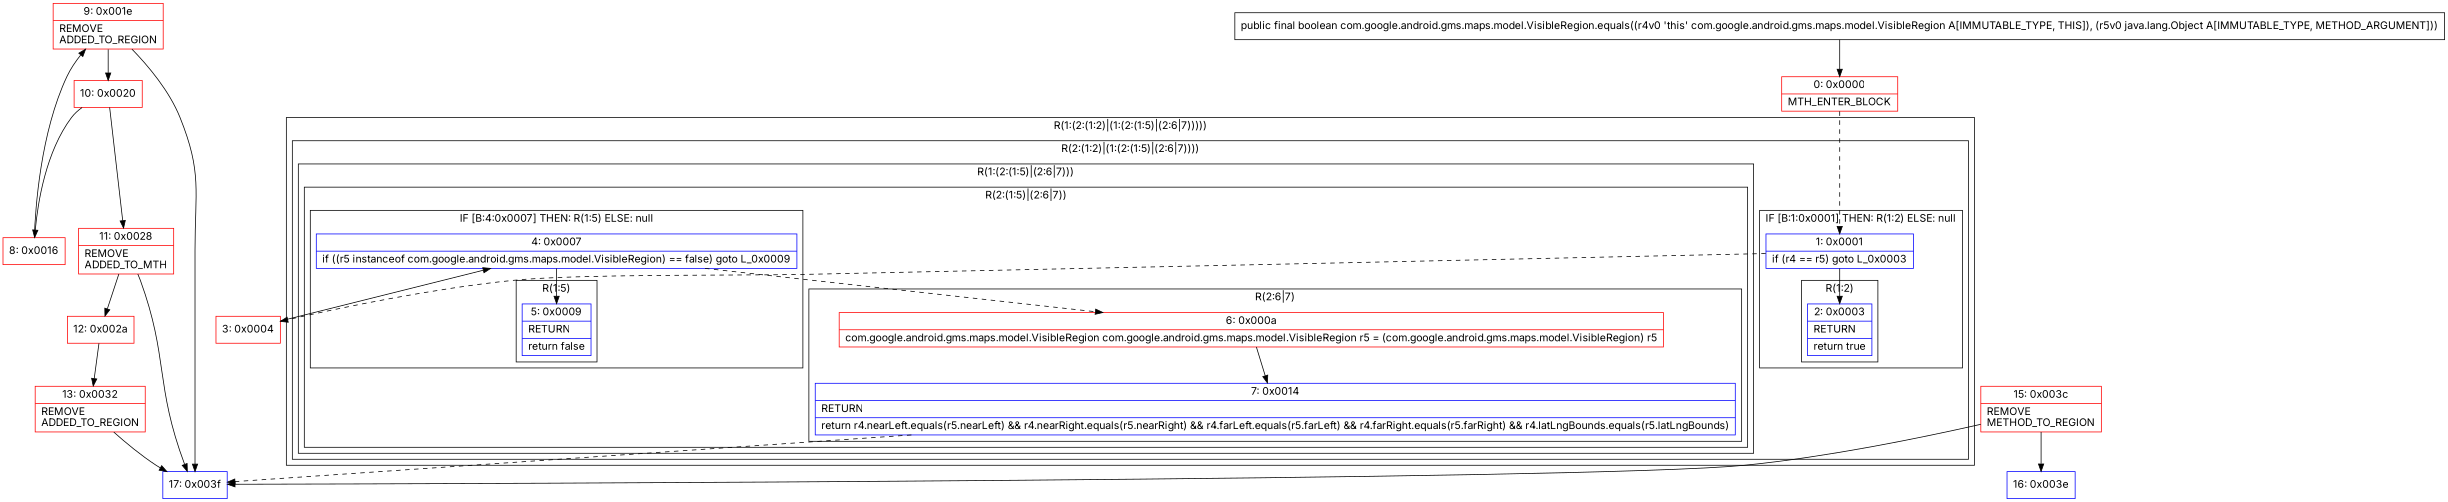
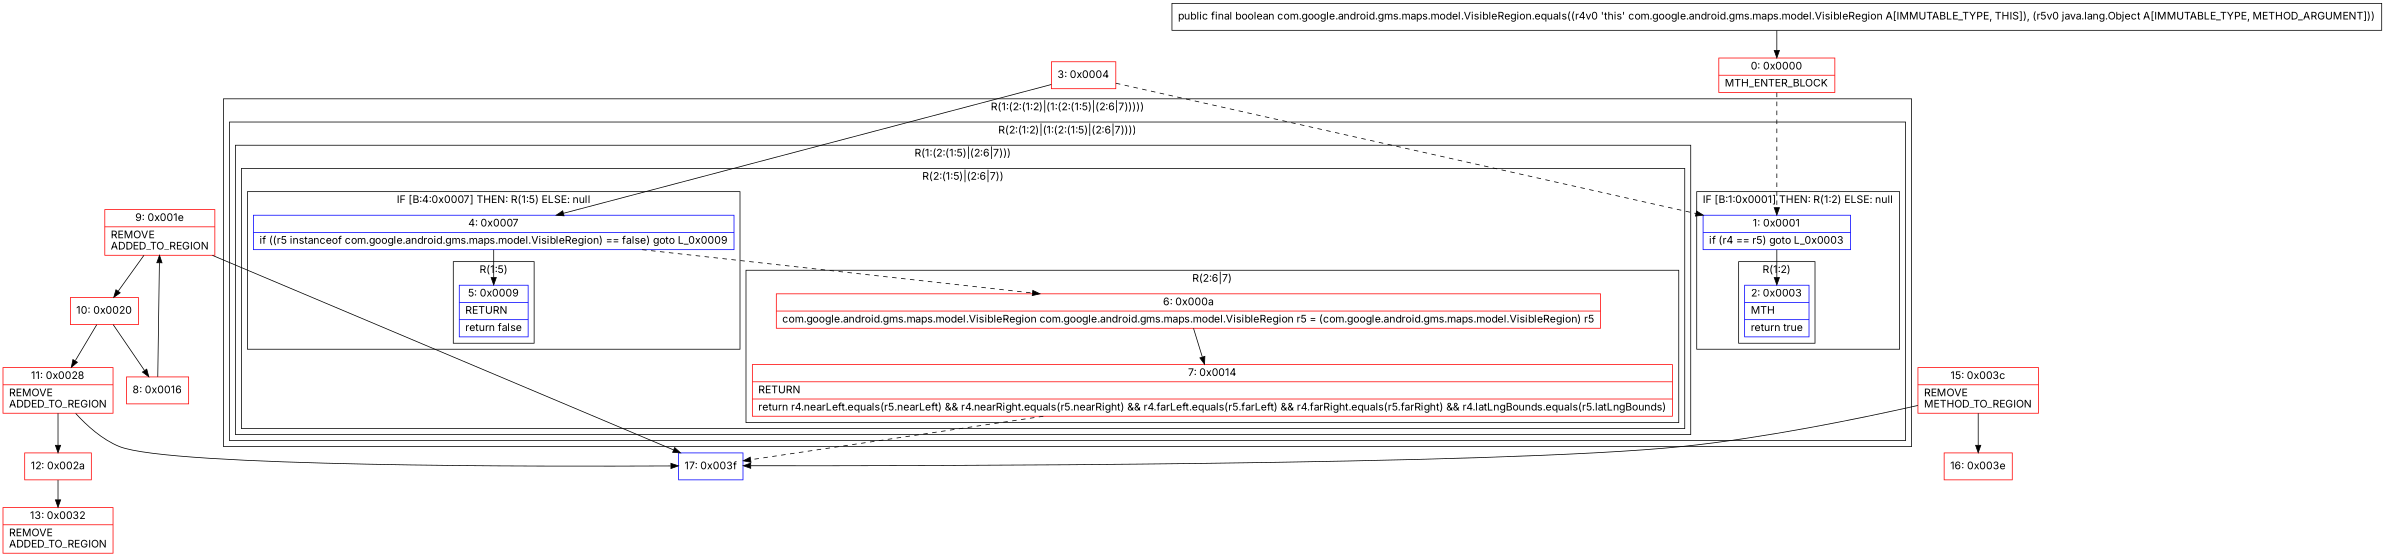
(126, 265) -> (58, 404)
(1025, 270) -> (1420, 152)
(1835, 329) -> (1763, 311)
(1275, 409) -> (1212, 390)
(136, 451) -> none
(2041, 485) -> (1978, 466)
